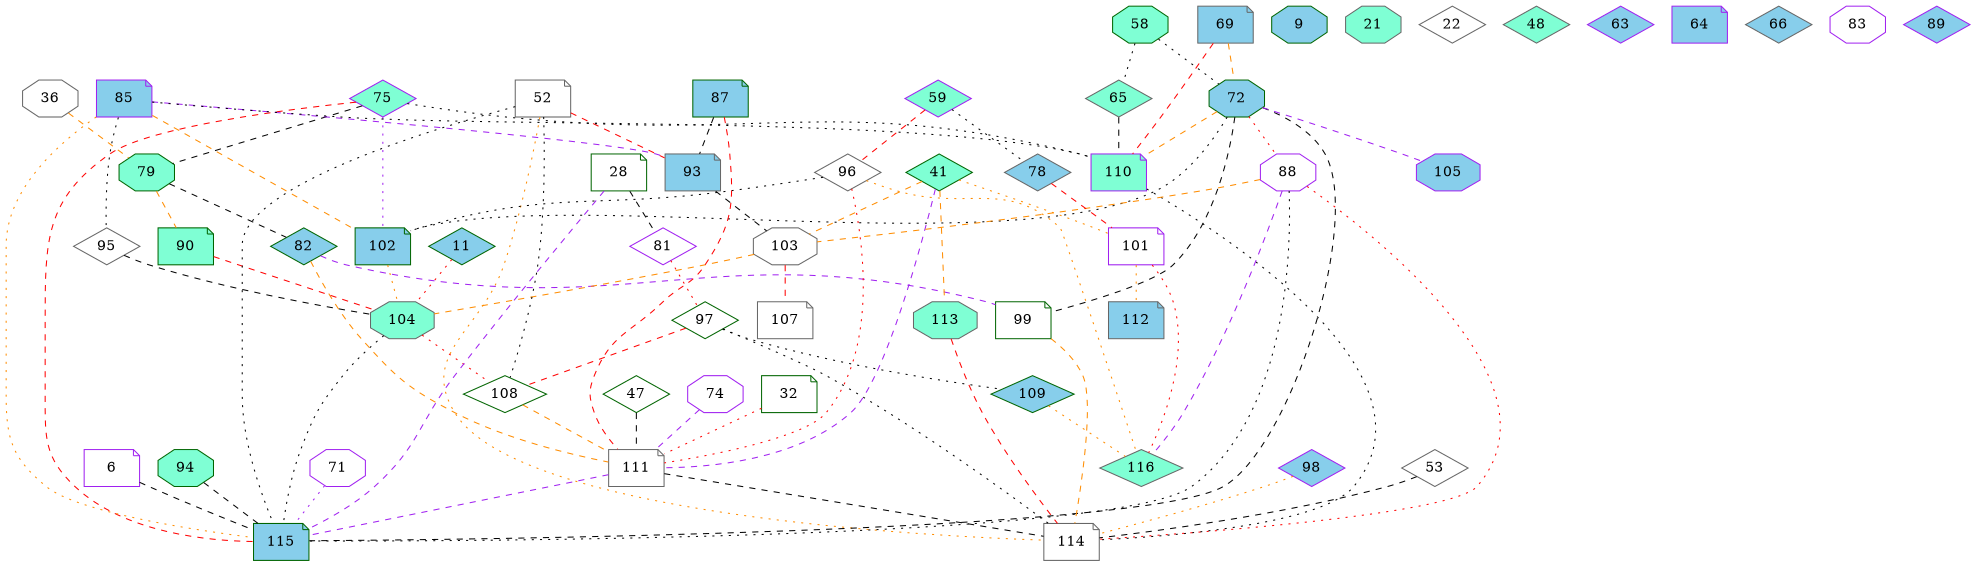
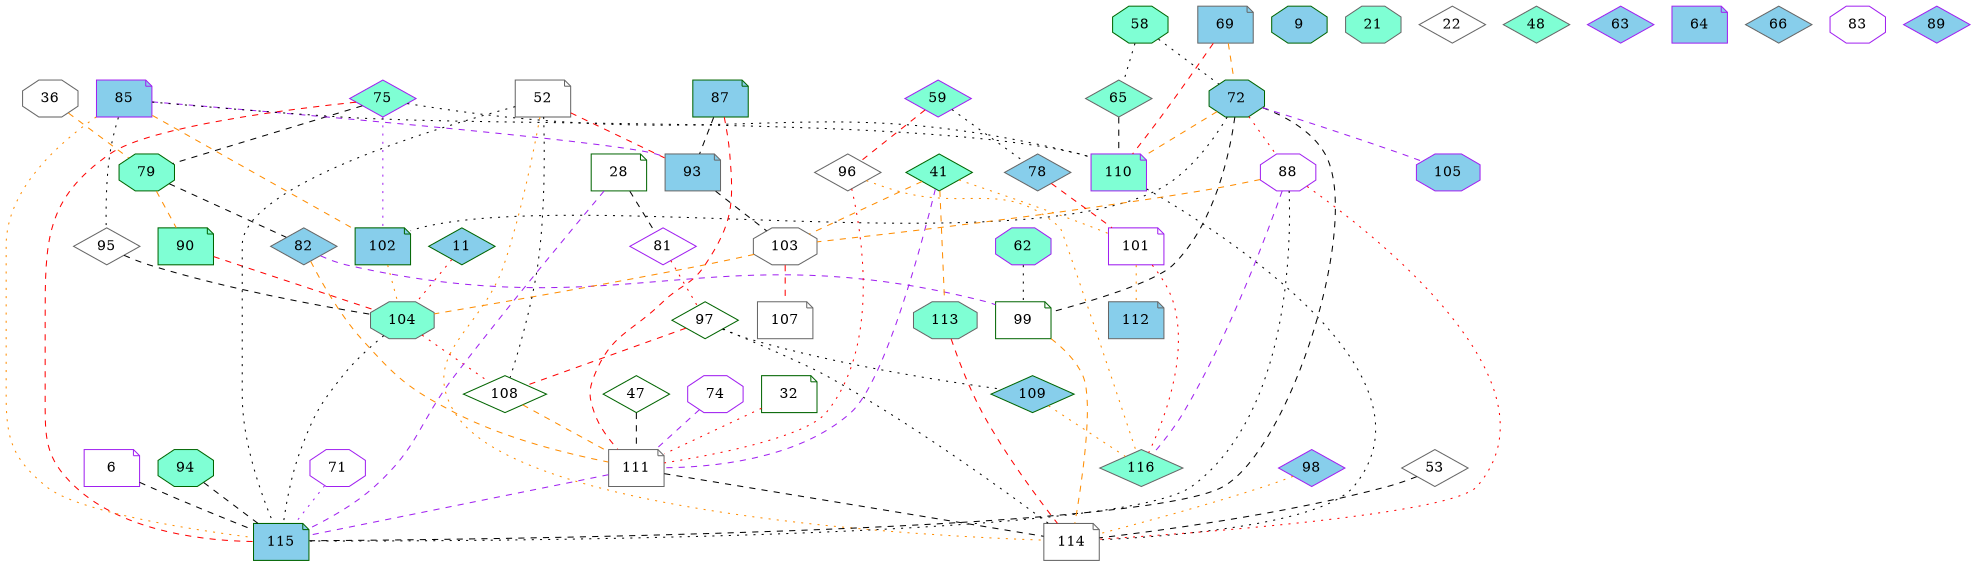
(616, 200) -> none
(304, 246) -> (304, 246)
none -> (1023, 246)
